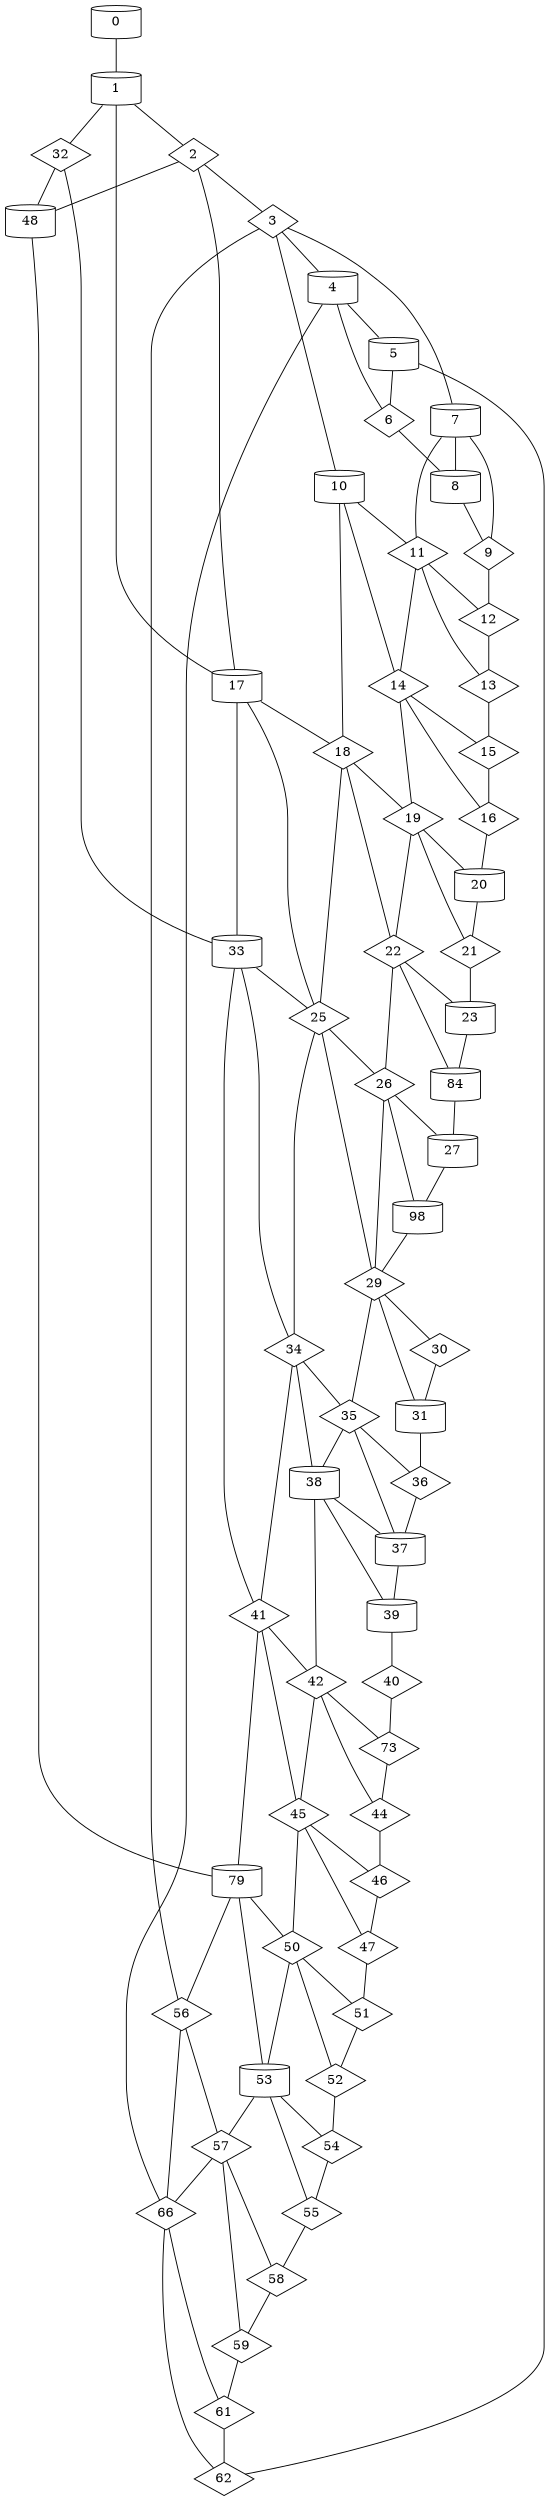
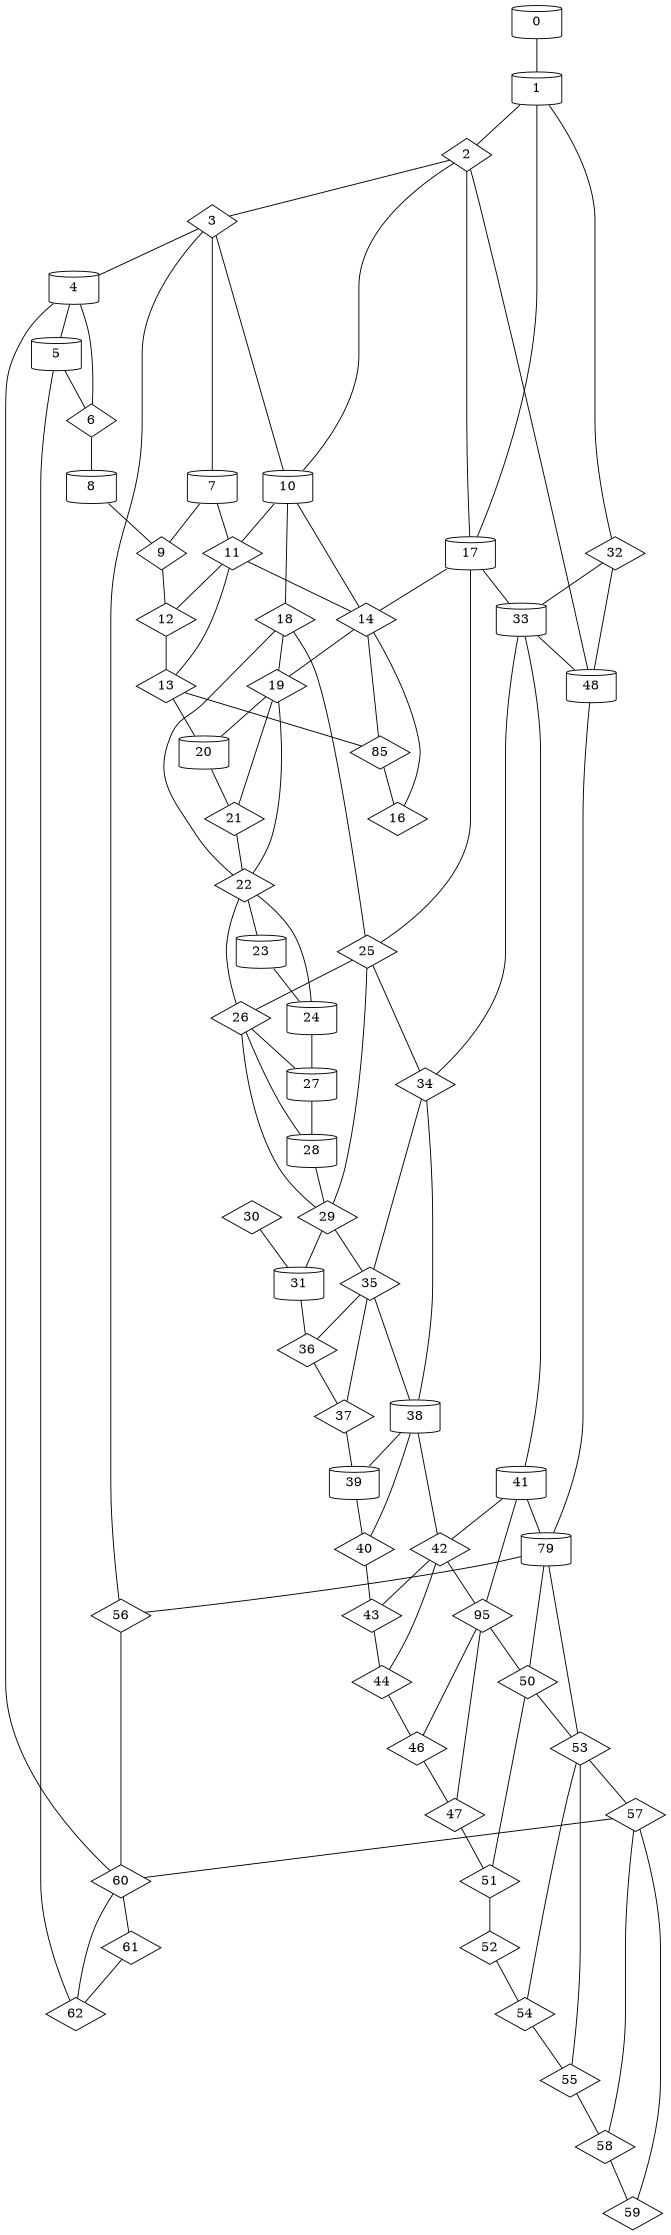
none -> (359, 305)
(456, 454) -> none
(295, 722) -> (413, 590)
(489, 753) -> (380, 753)
(484, 851) -> (181, 713)
(470, 985) -> (239, 852)
(282, 988) -> (556, 653)
(456, 1085) -> (312, 1018)
(418, 1217) -> (312, 1151)
(407, 1317) -> none
(277, 1483) -> none
(357, 1516) -> (393, 1486)
(400, 1549) -> (344, 1417)
(259, 1616) -> (521, 1483)
(389, 1749) -> (372, 1616)
(299, 1815) -> (482, 1616)
(314, 2014) -> none
(201, 2080) -> none
(265, 2081) -> (580, 1749)
(166, 2213) -> (121, 1881)
(233, 2379) -> none
